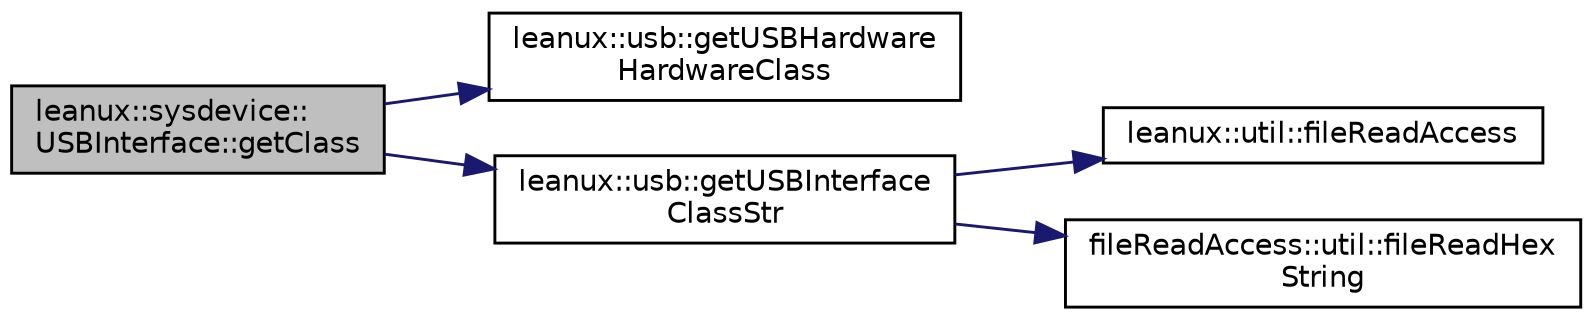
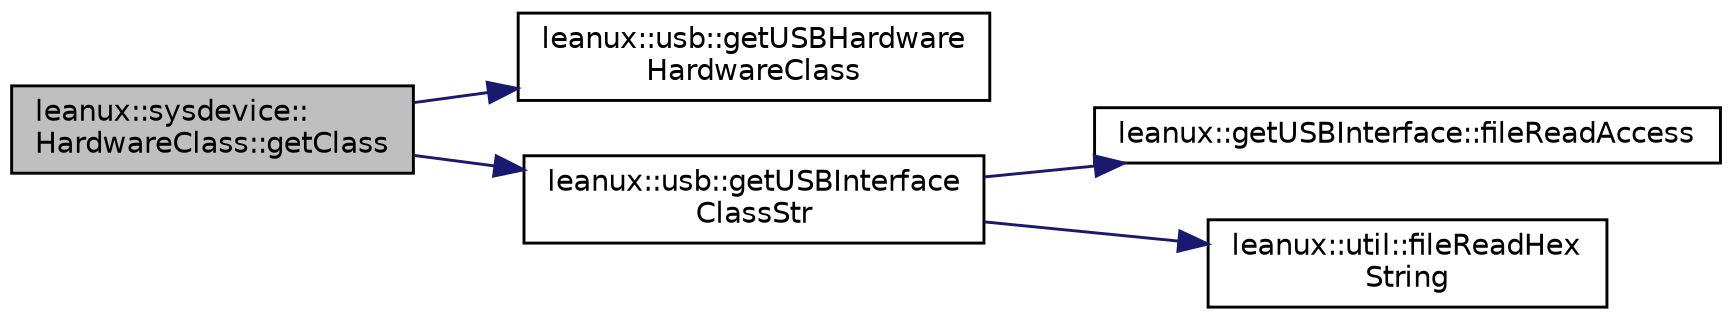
(198, 130) -> (213, 130)
(1323, 135) -> (1408, 135)
(1323, 263) -> (1408, 263)
